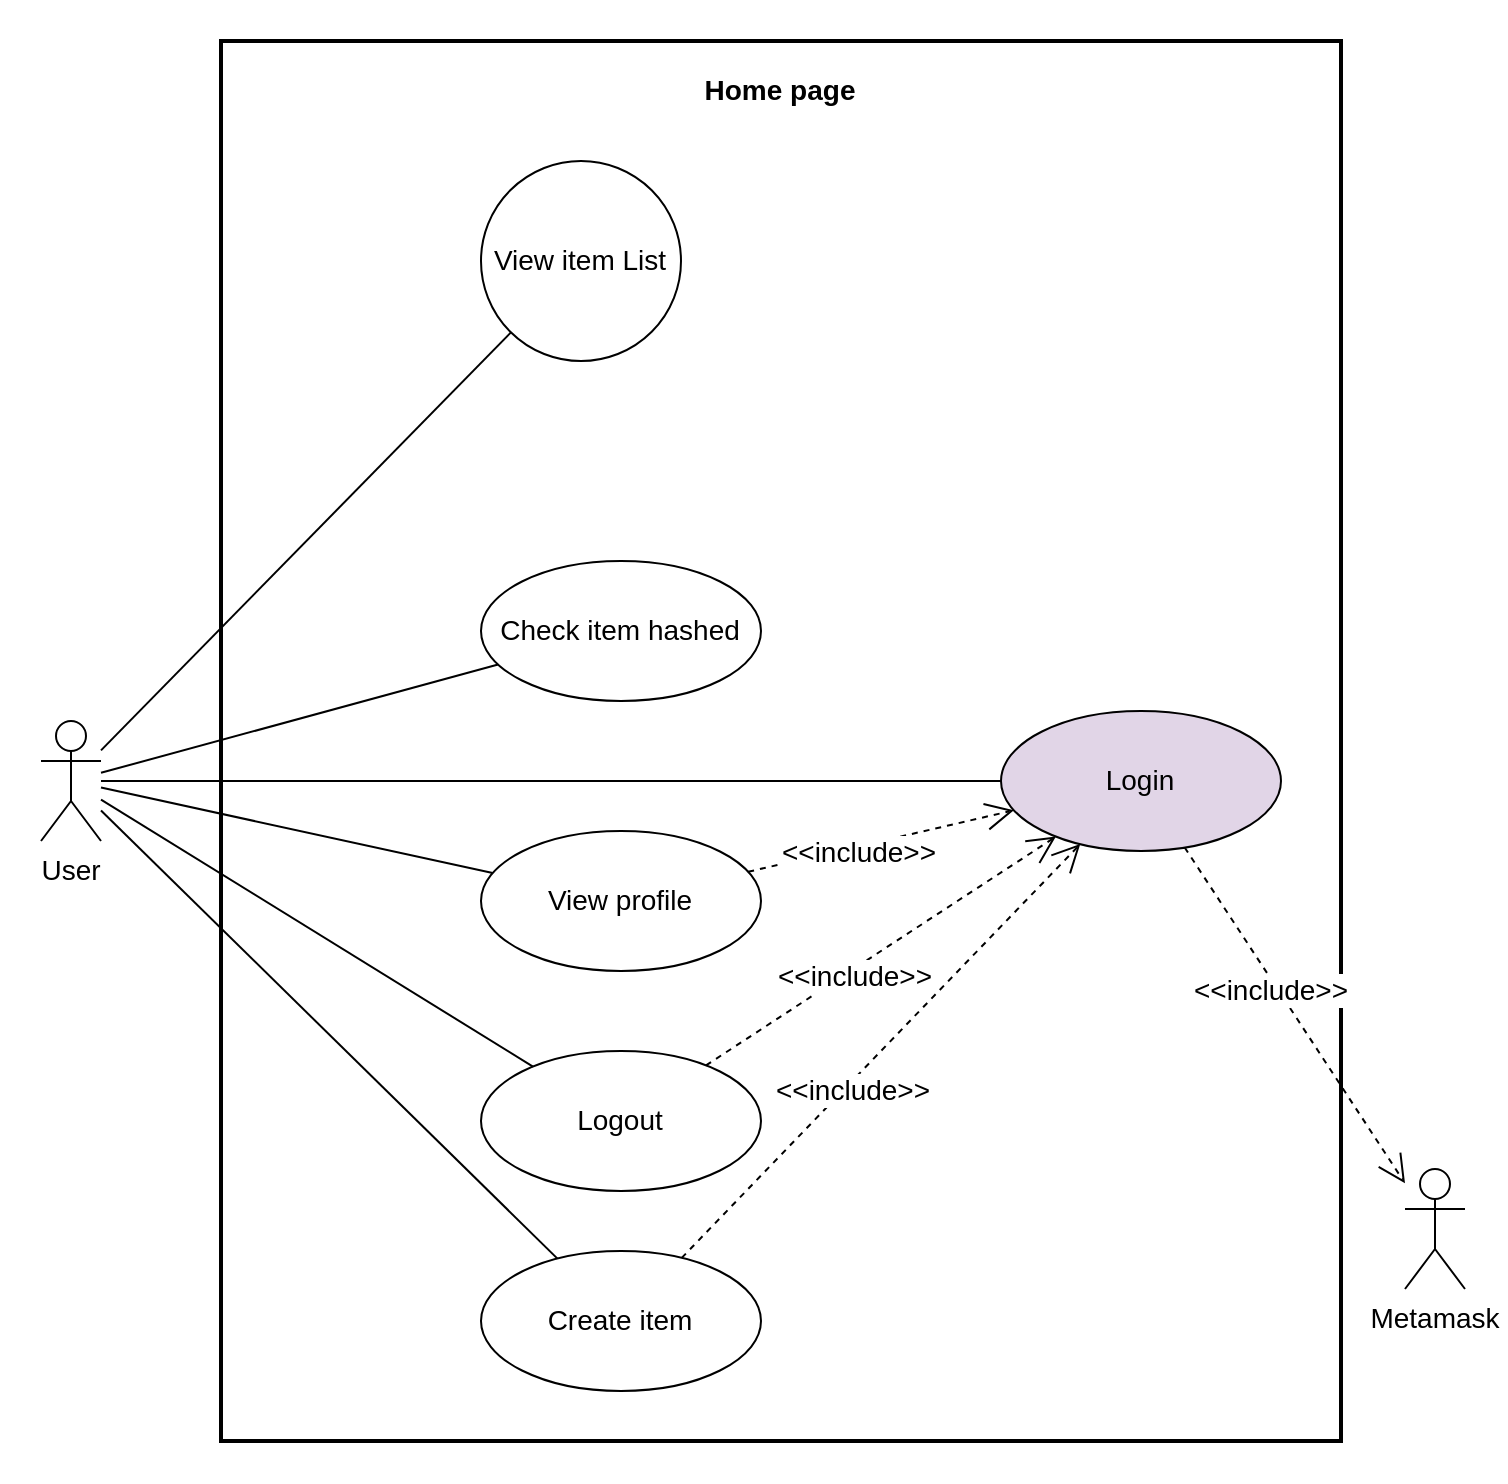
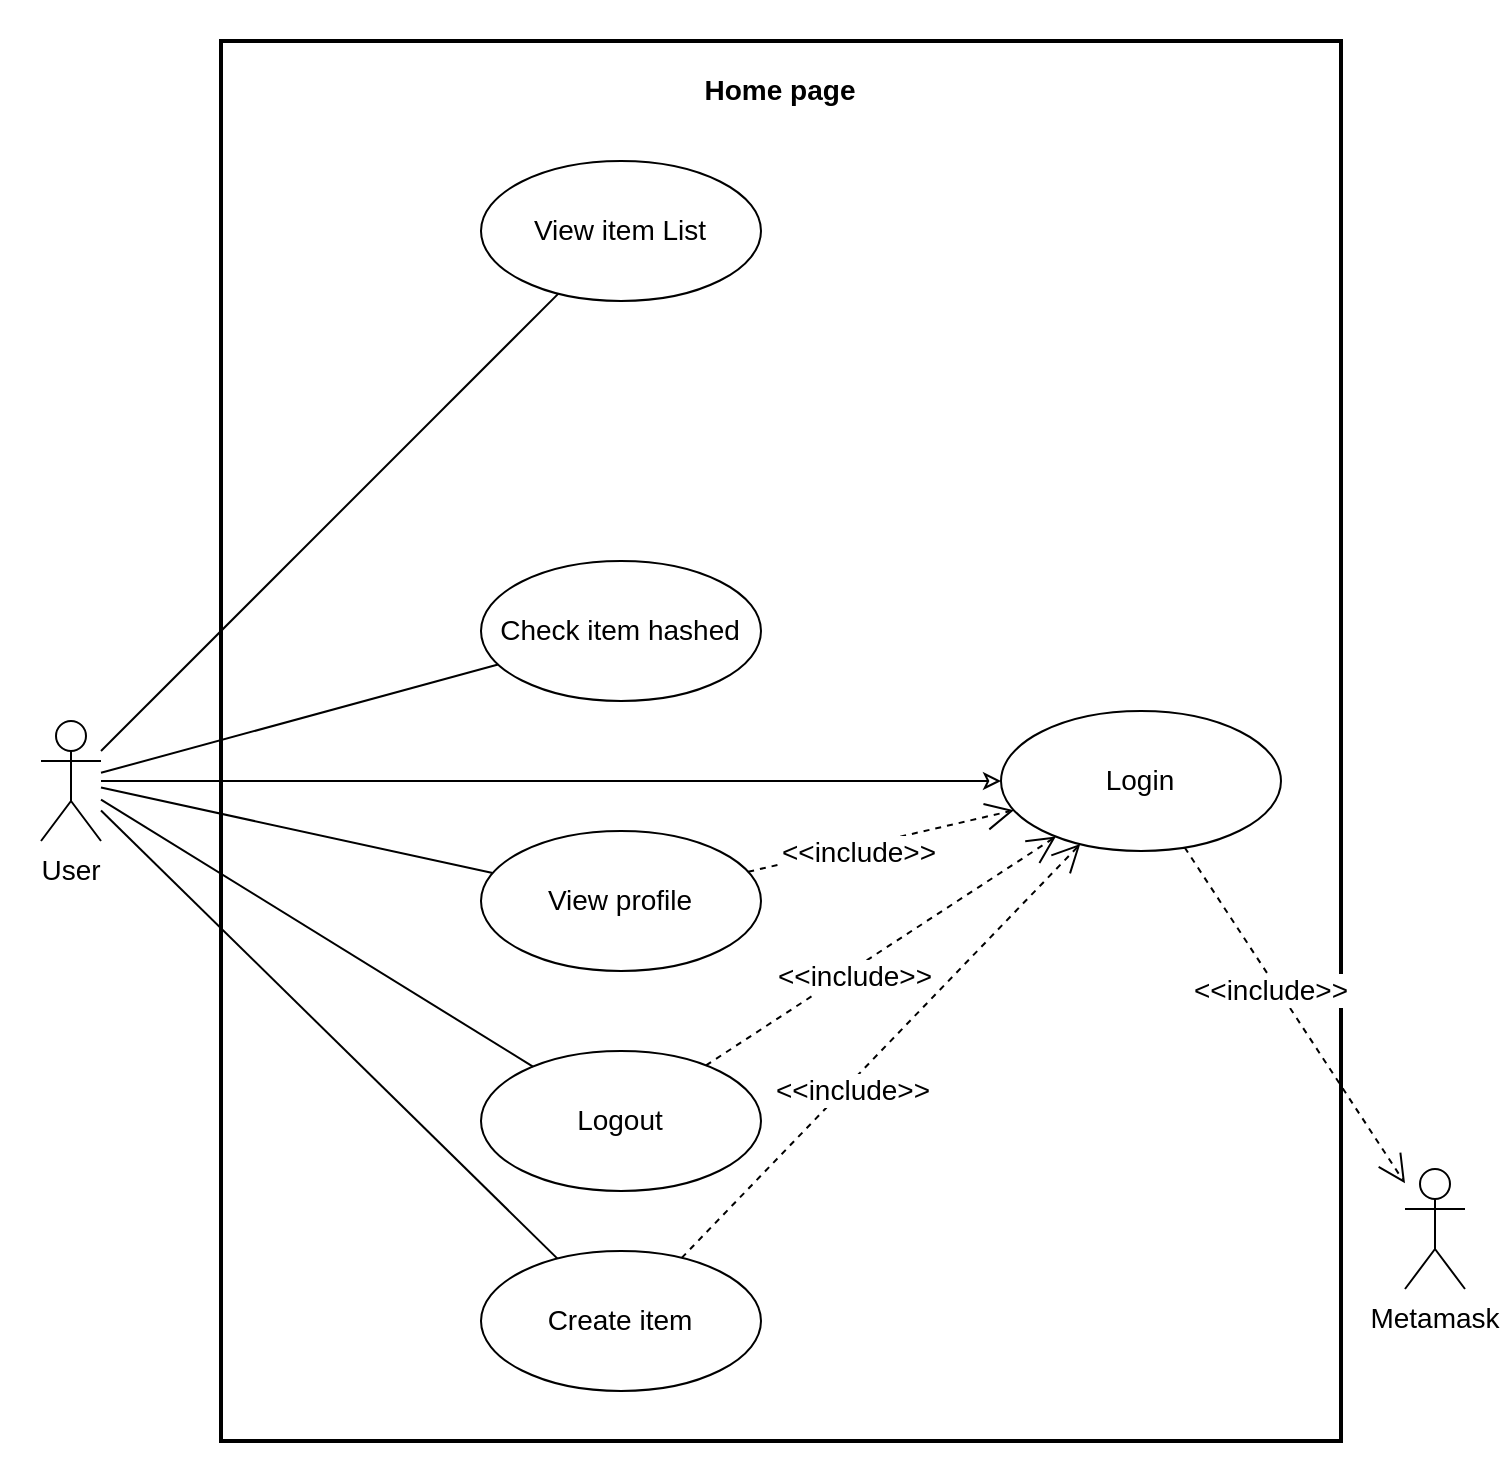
(581, 261) -> (621, 231)
(991, 781) -> (986, 781)
(1141, 781) -> (1141, 781)
